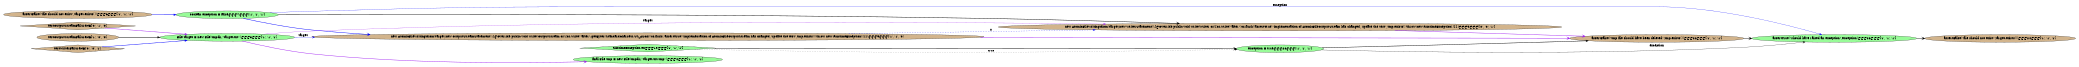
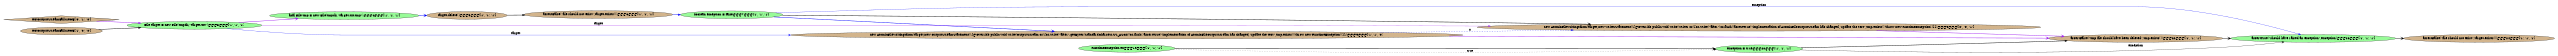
none -> (467, 15)
(648, 48) -> (1127, 48)
(78, 49) -> none
